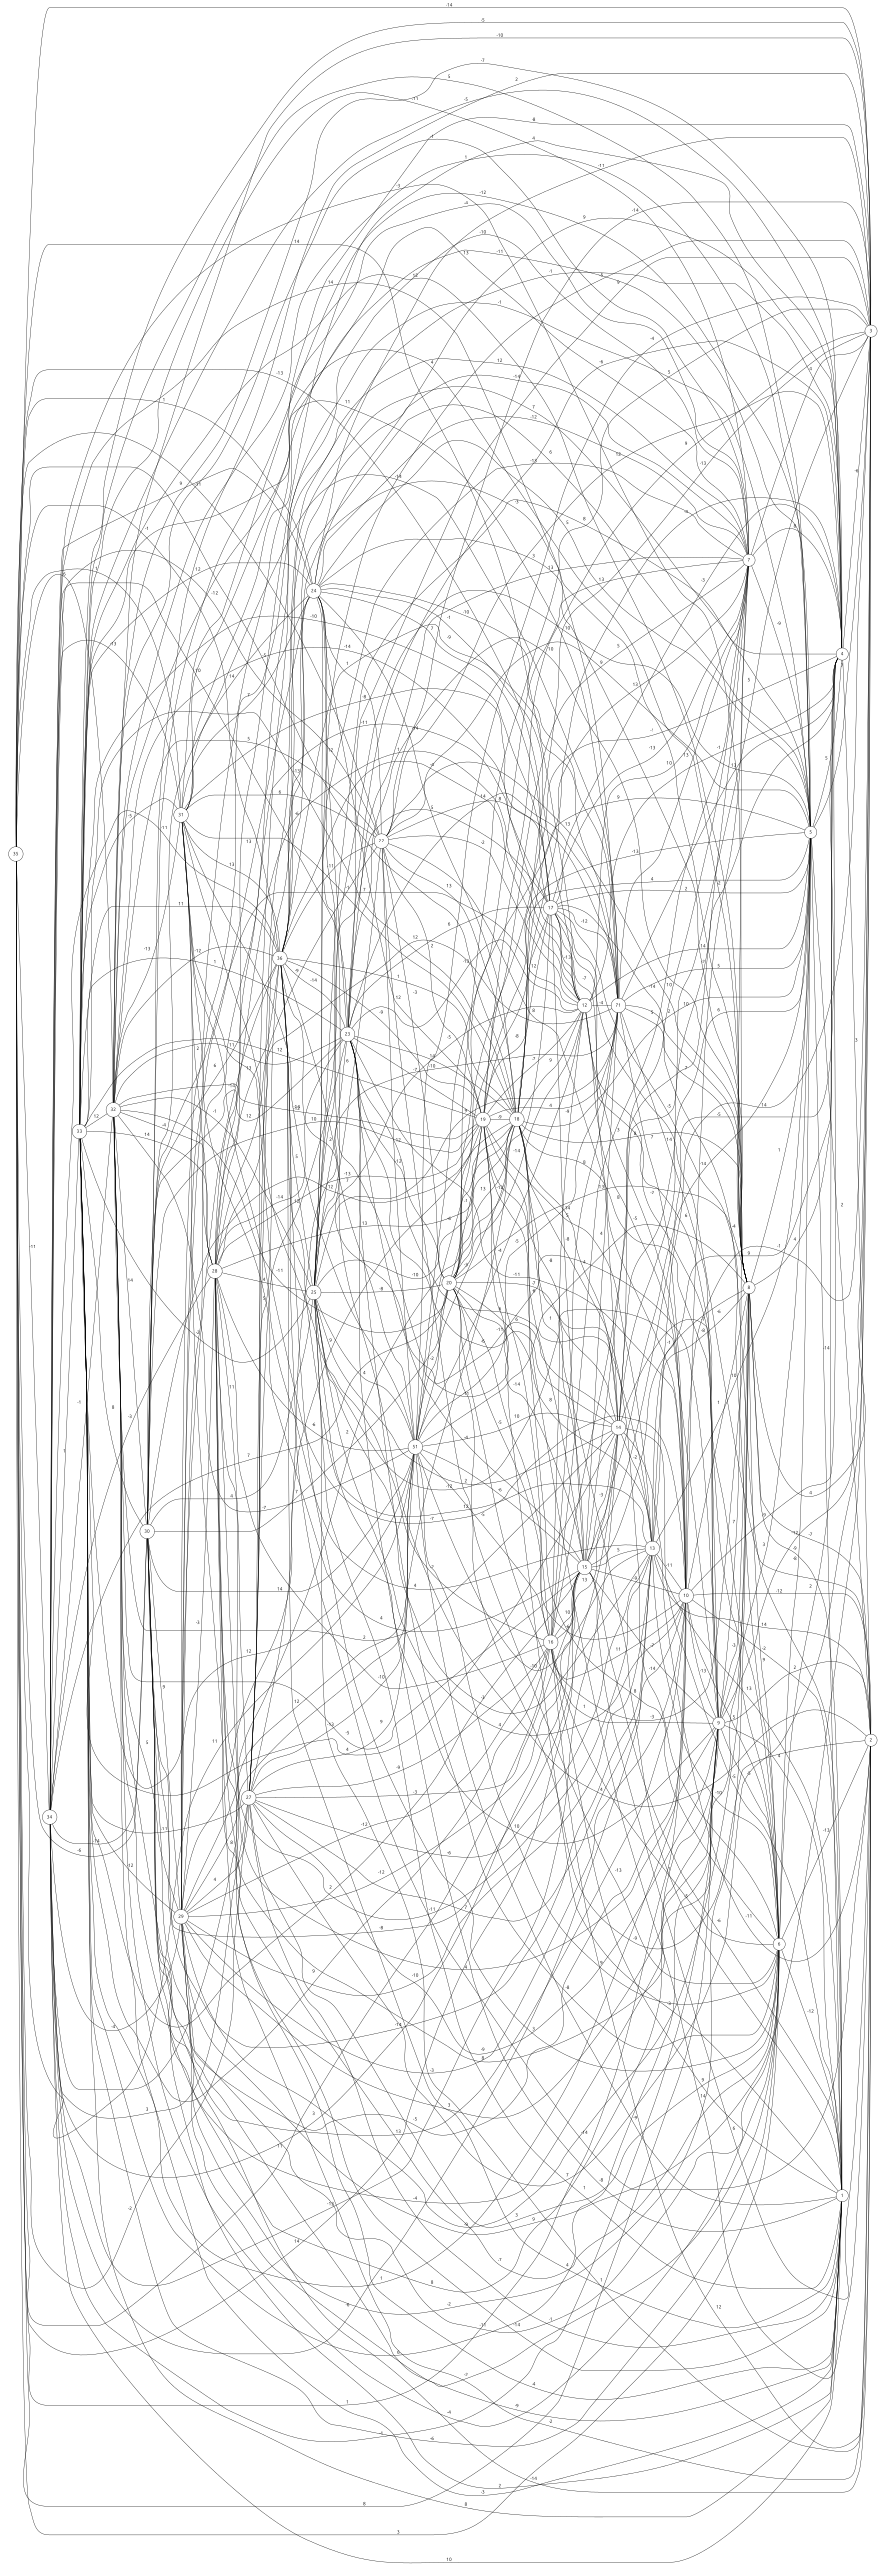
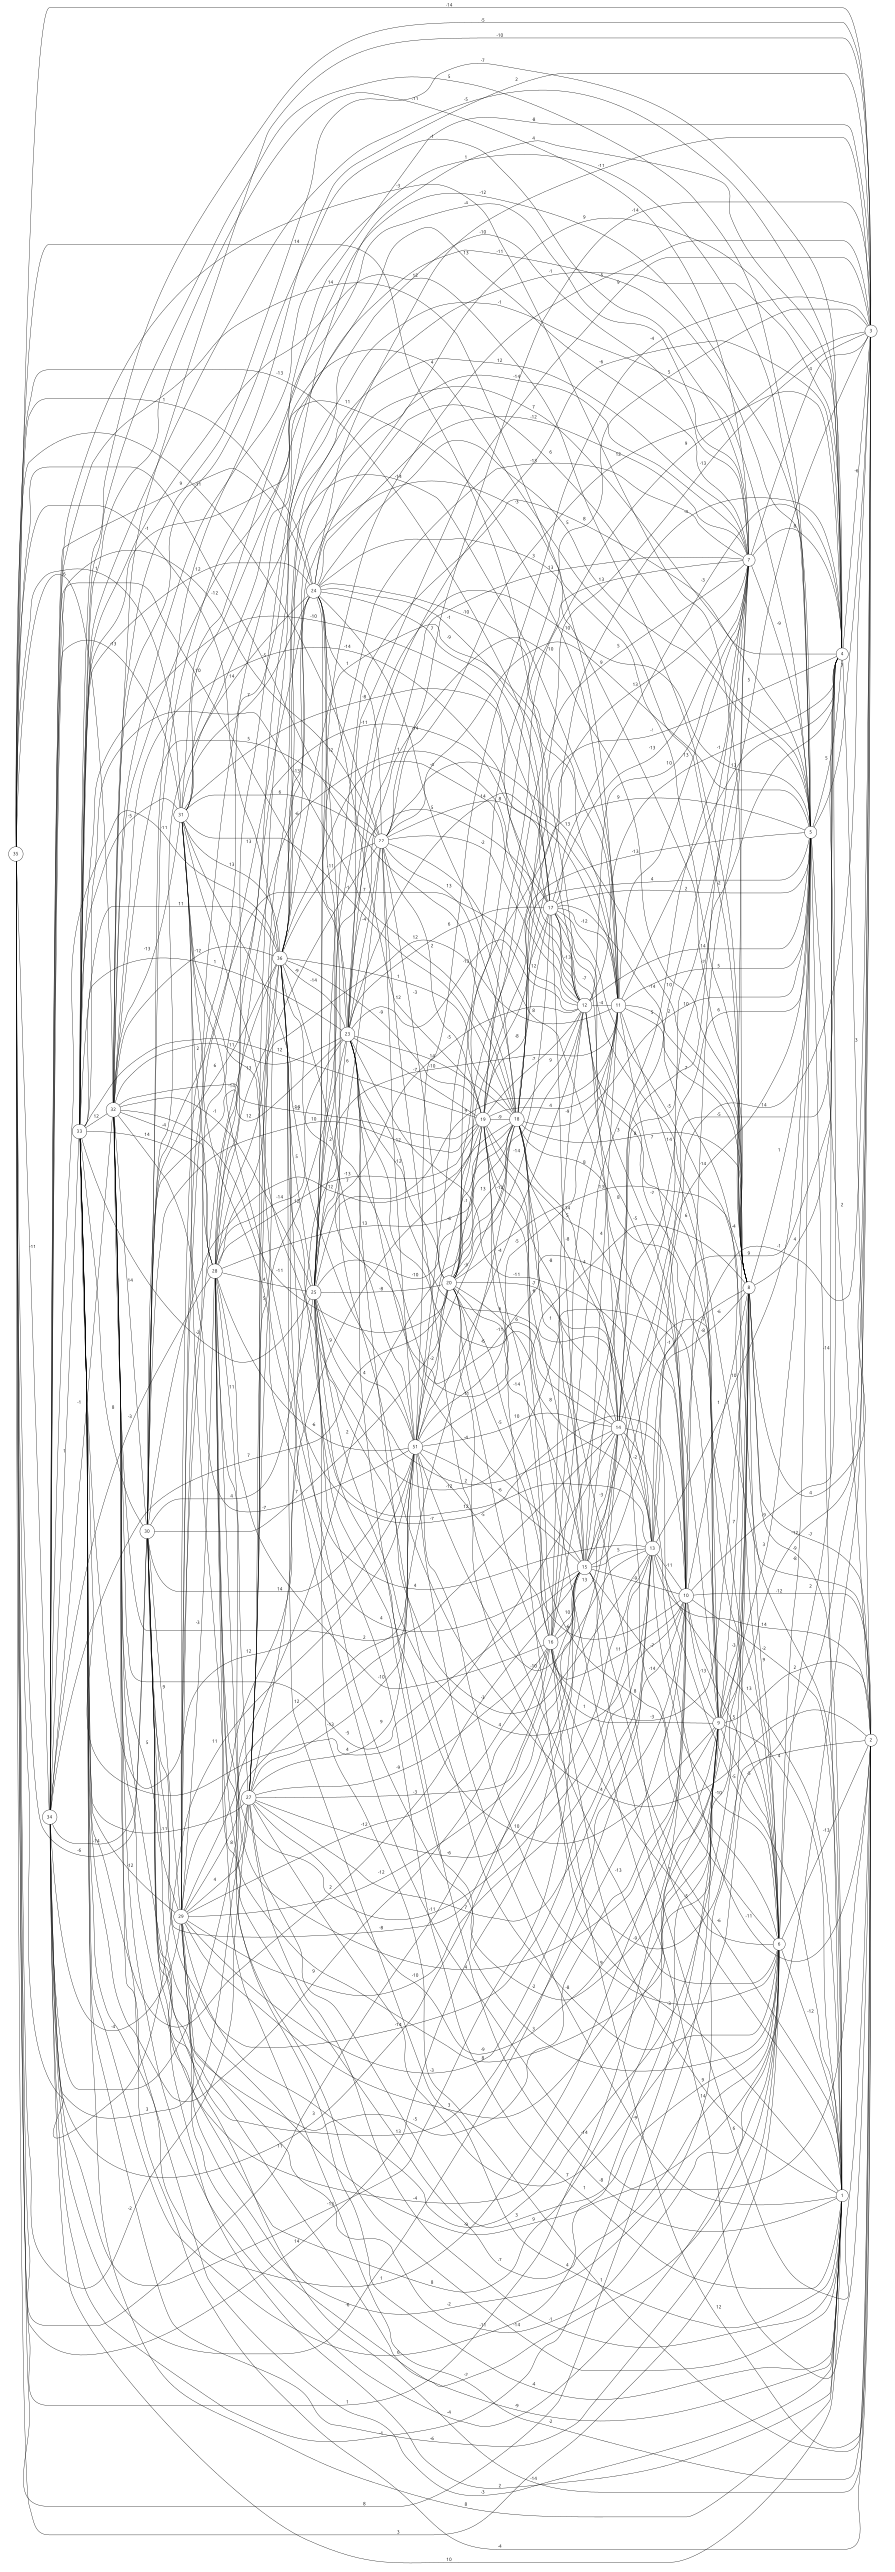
none -> (365, 938)
(618, 1005) -> (618, 1005)
(398, 1496) -> (555, 1999)
none -> (321, 2433)
